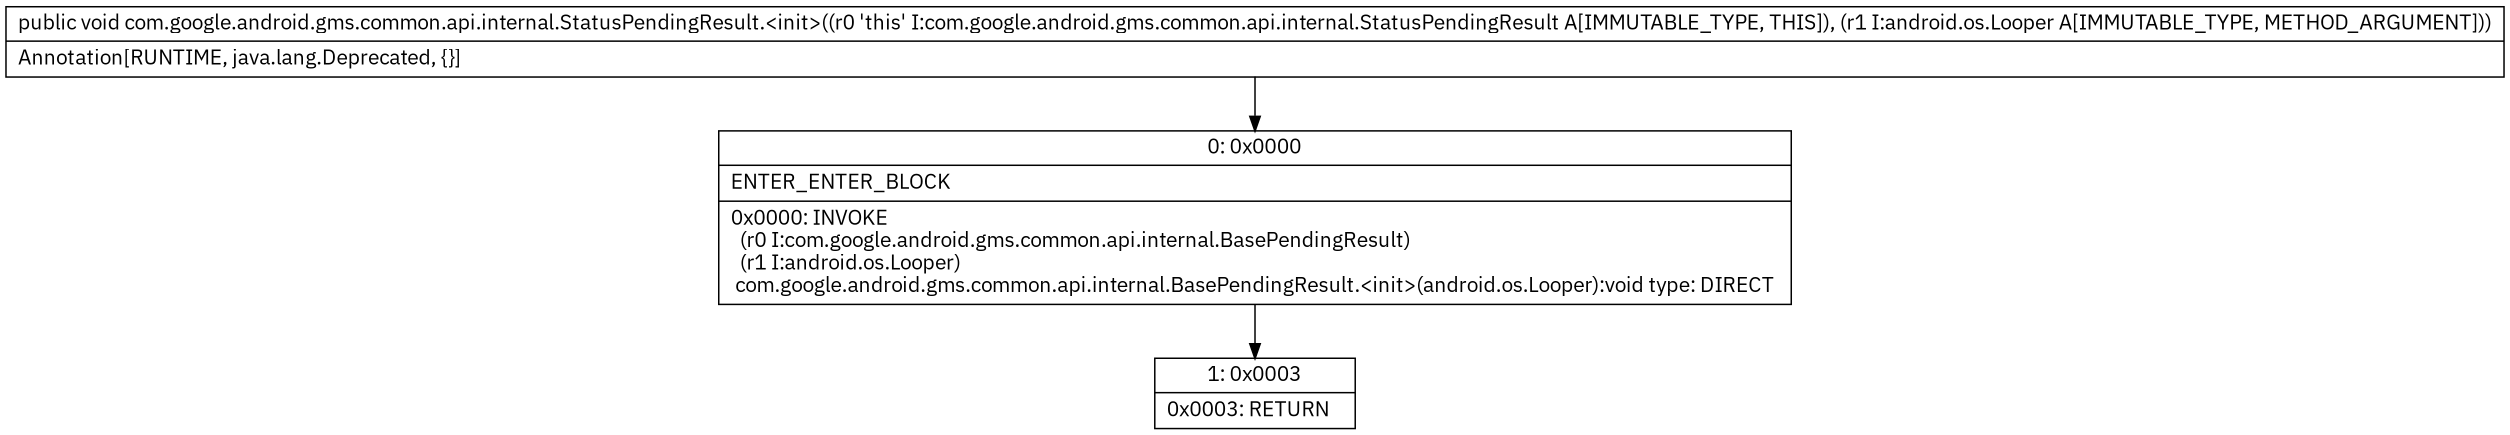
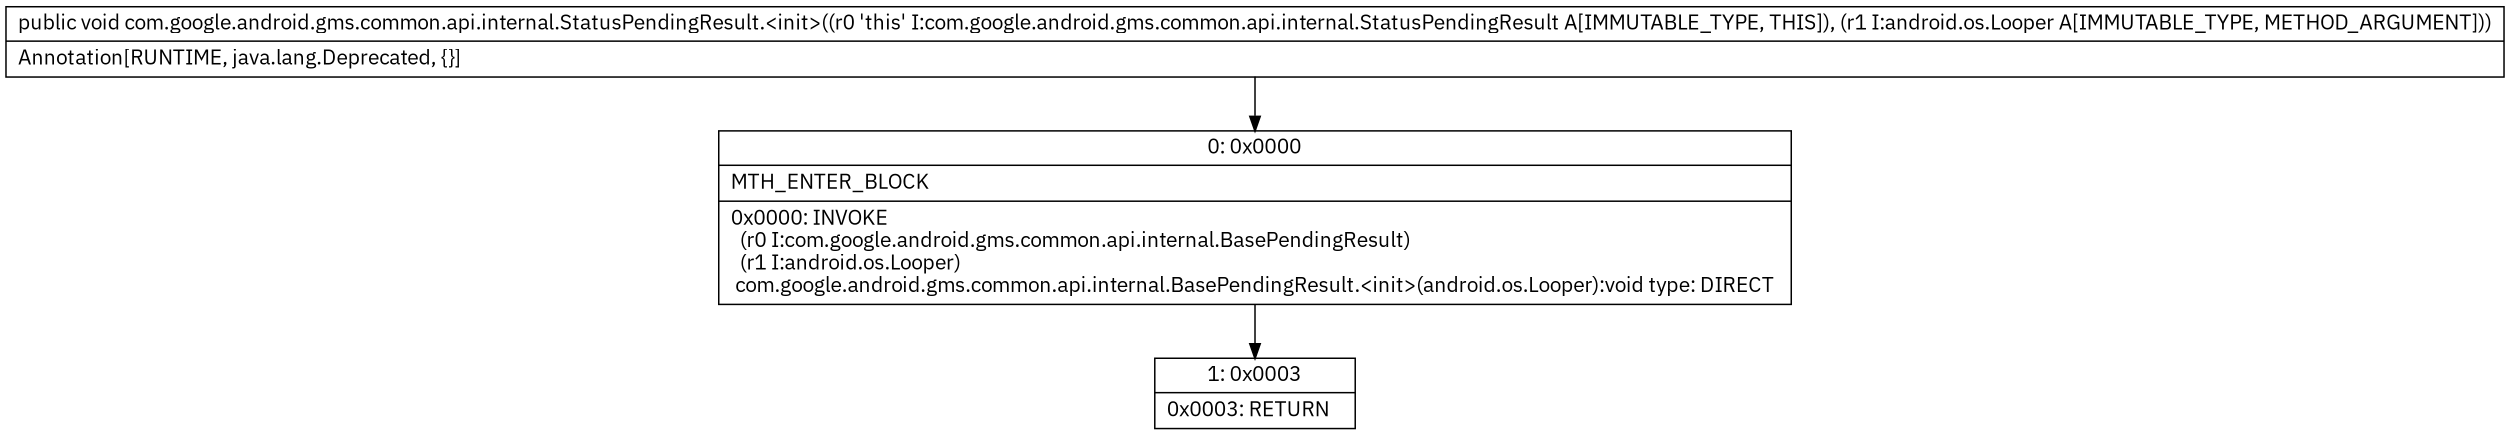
(841, 182) -> (830, 182)
